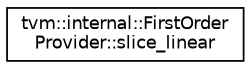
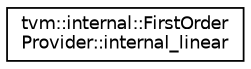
(125, 34) -> (125, 34)
